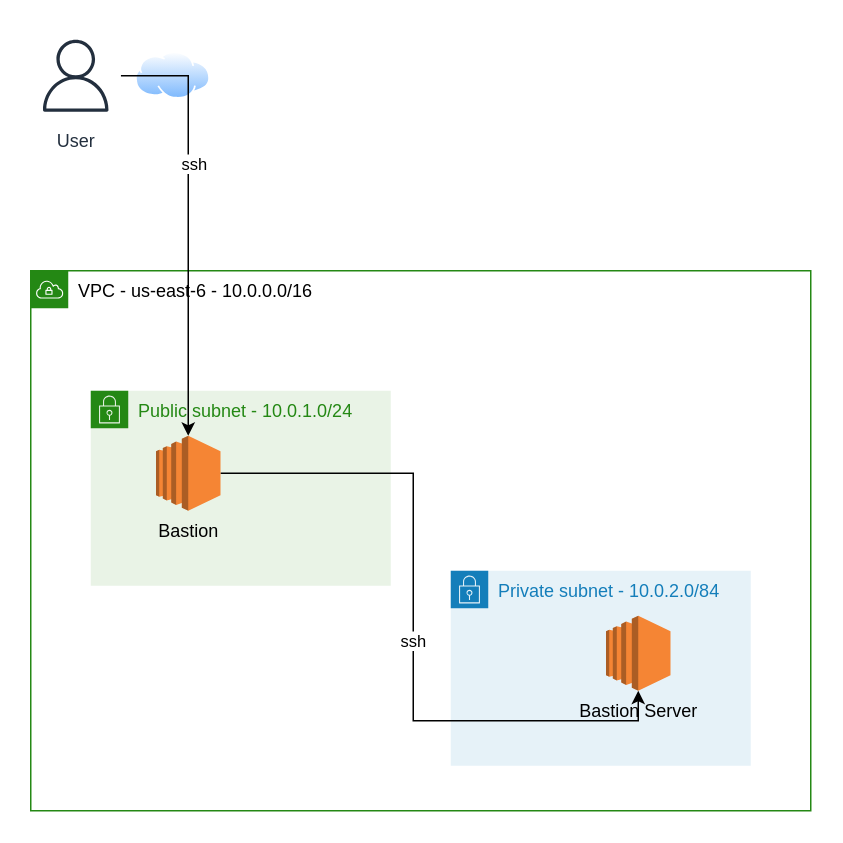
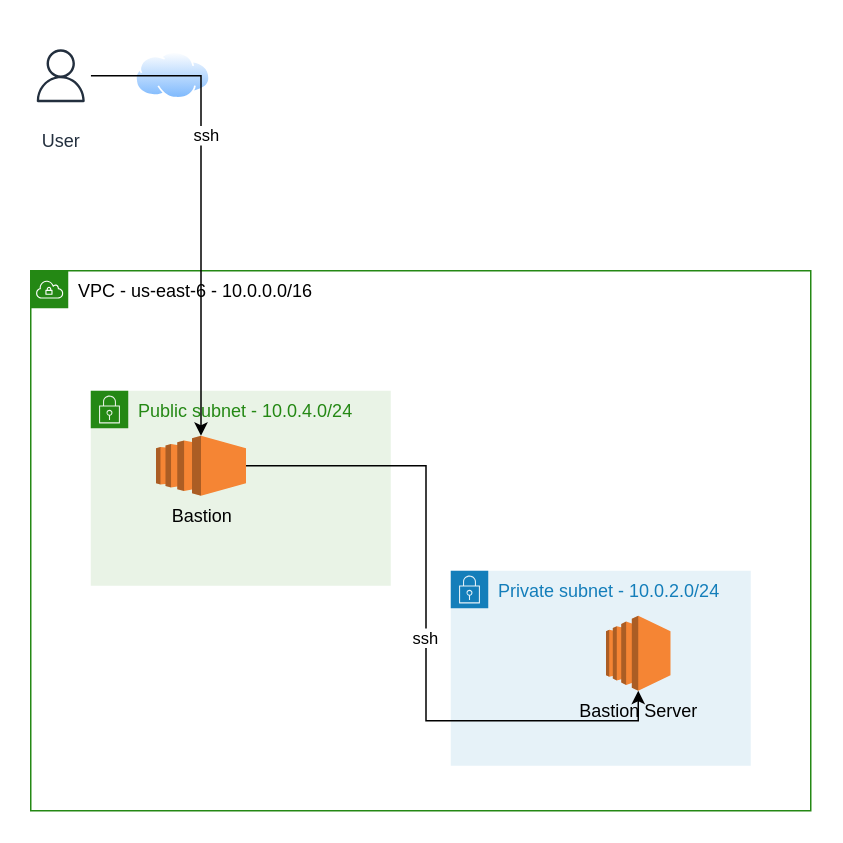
(76, 76) -> (61, 76)
(256, 412) -> (256, 412)
(188, 473) -> (201, 466)
(623, 592) -> (623, 592)
